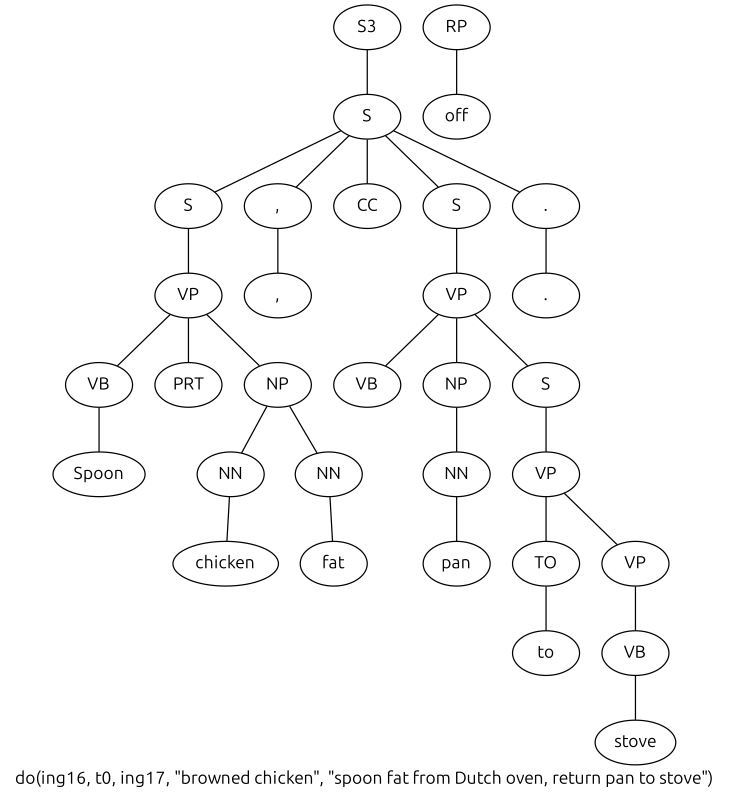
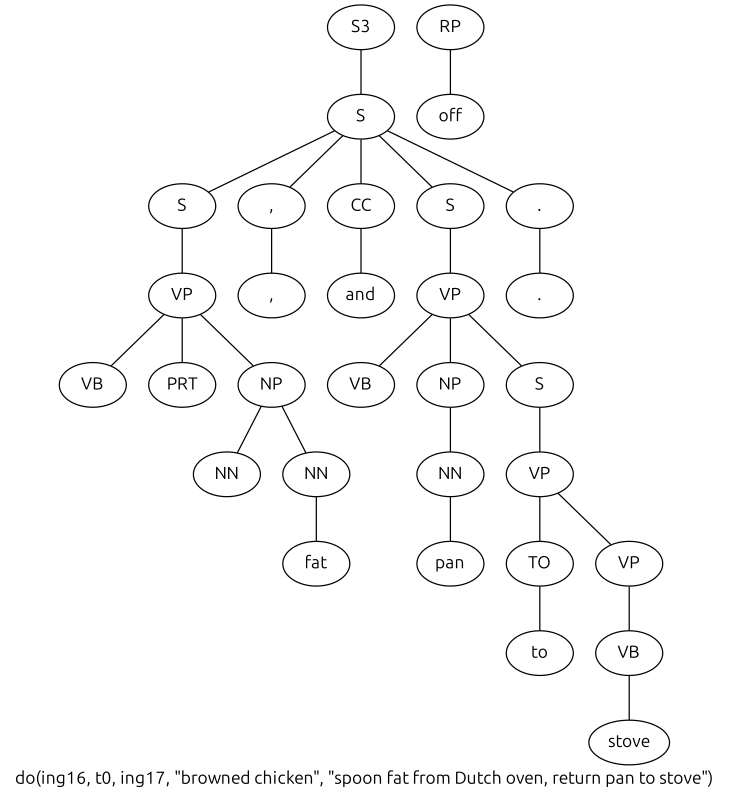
none -> (361, 296)
(99, 474) -> none
(226, 564) -> none
